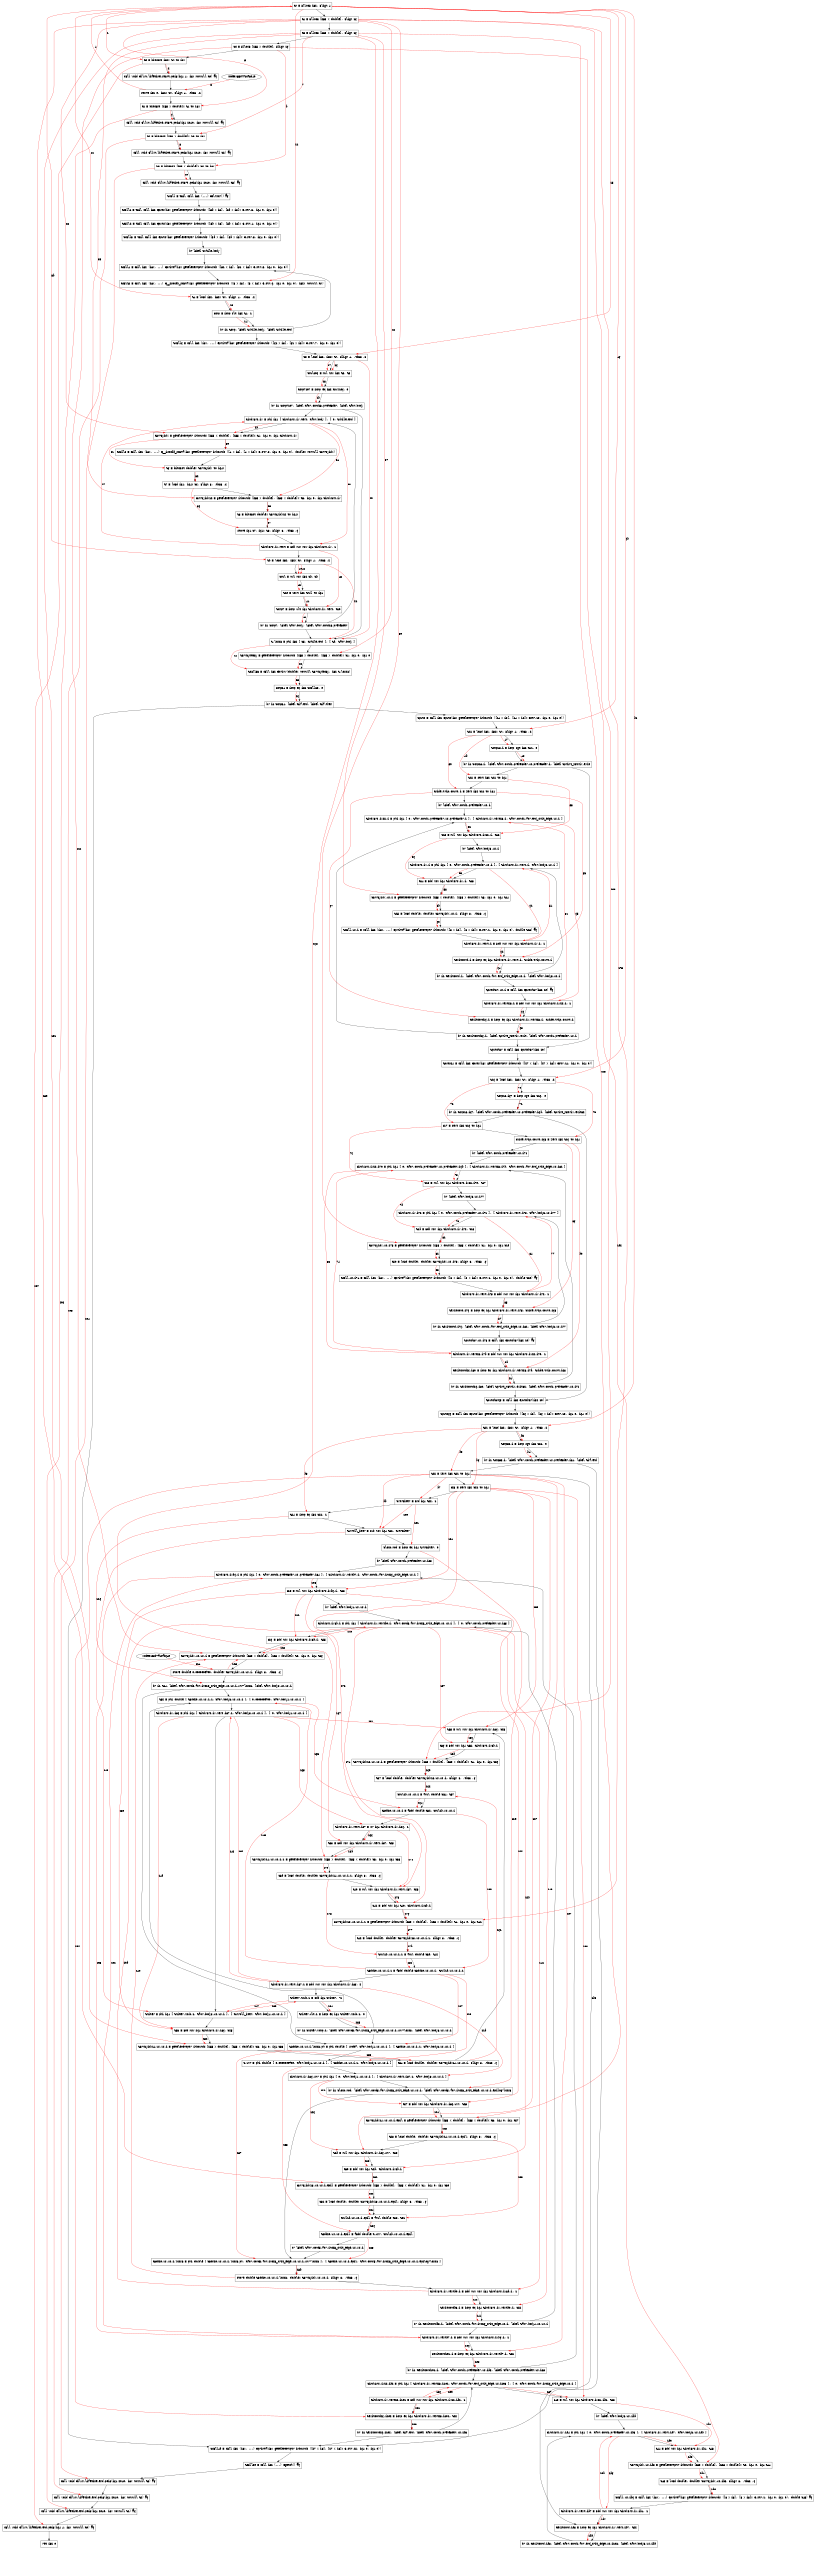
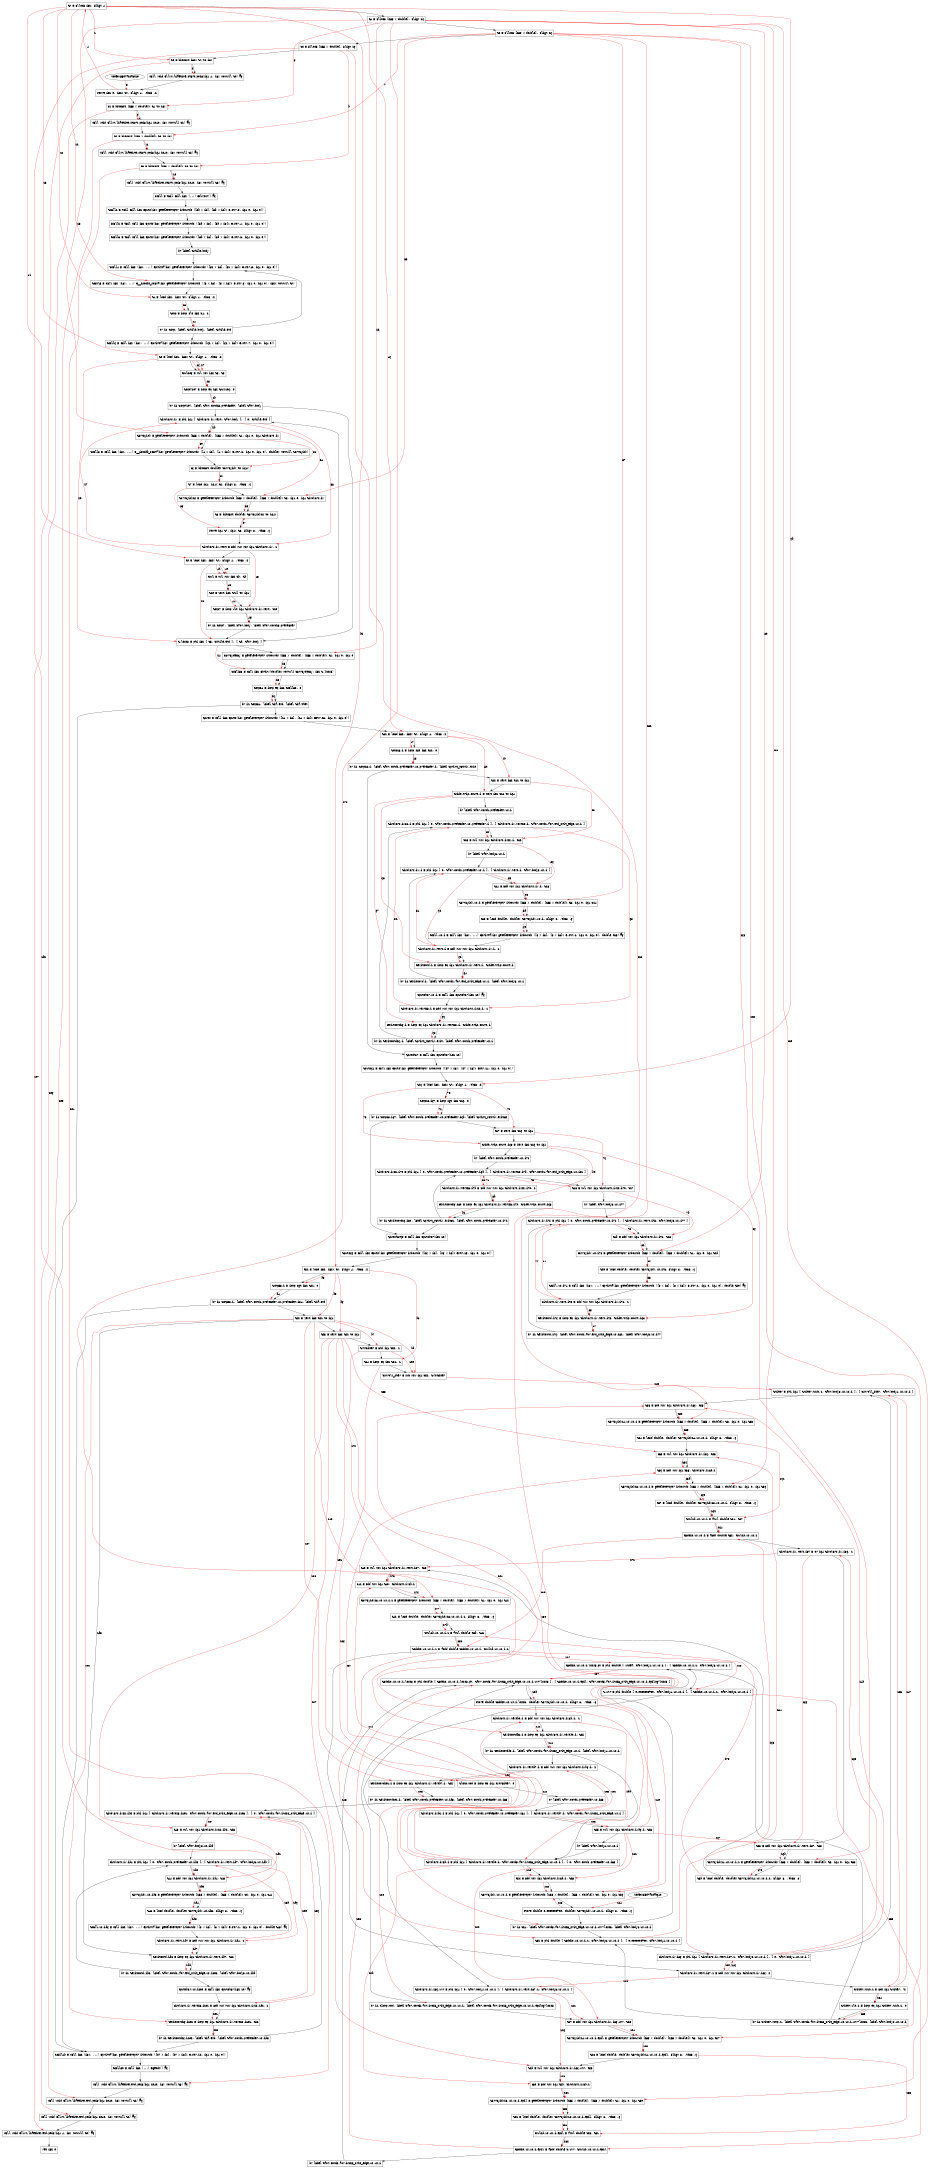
(499, 1341) -> none
(394, 1539) -> none
none -> (215, 1990)
